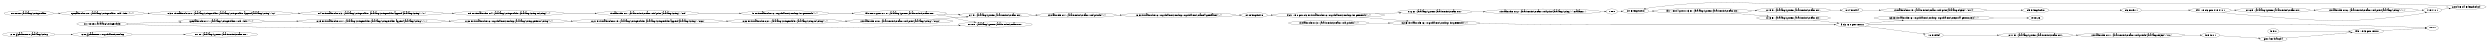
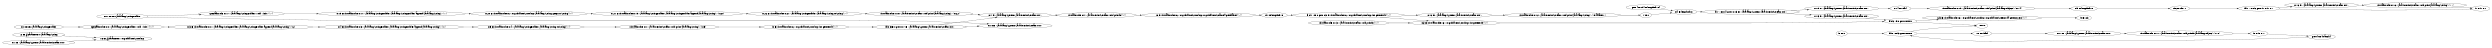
(2445, 9) -> none
(1894, 30) -> (1944, 34)
(158, 34) -> (82, 41)
